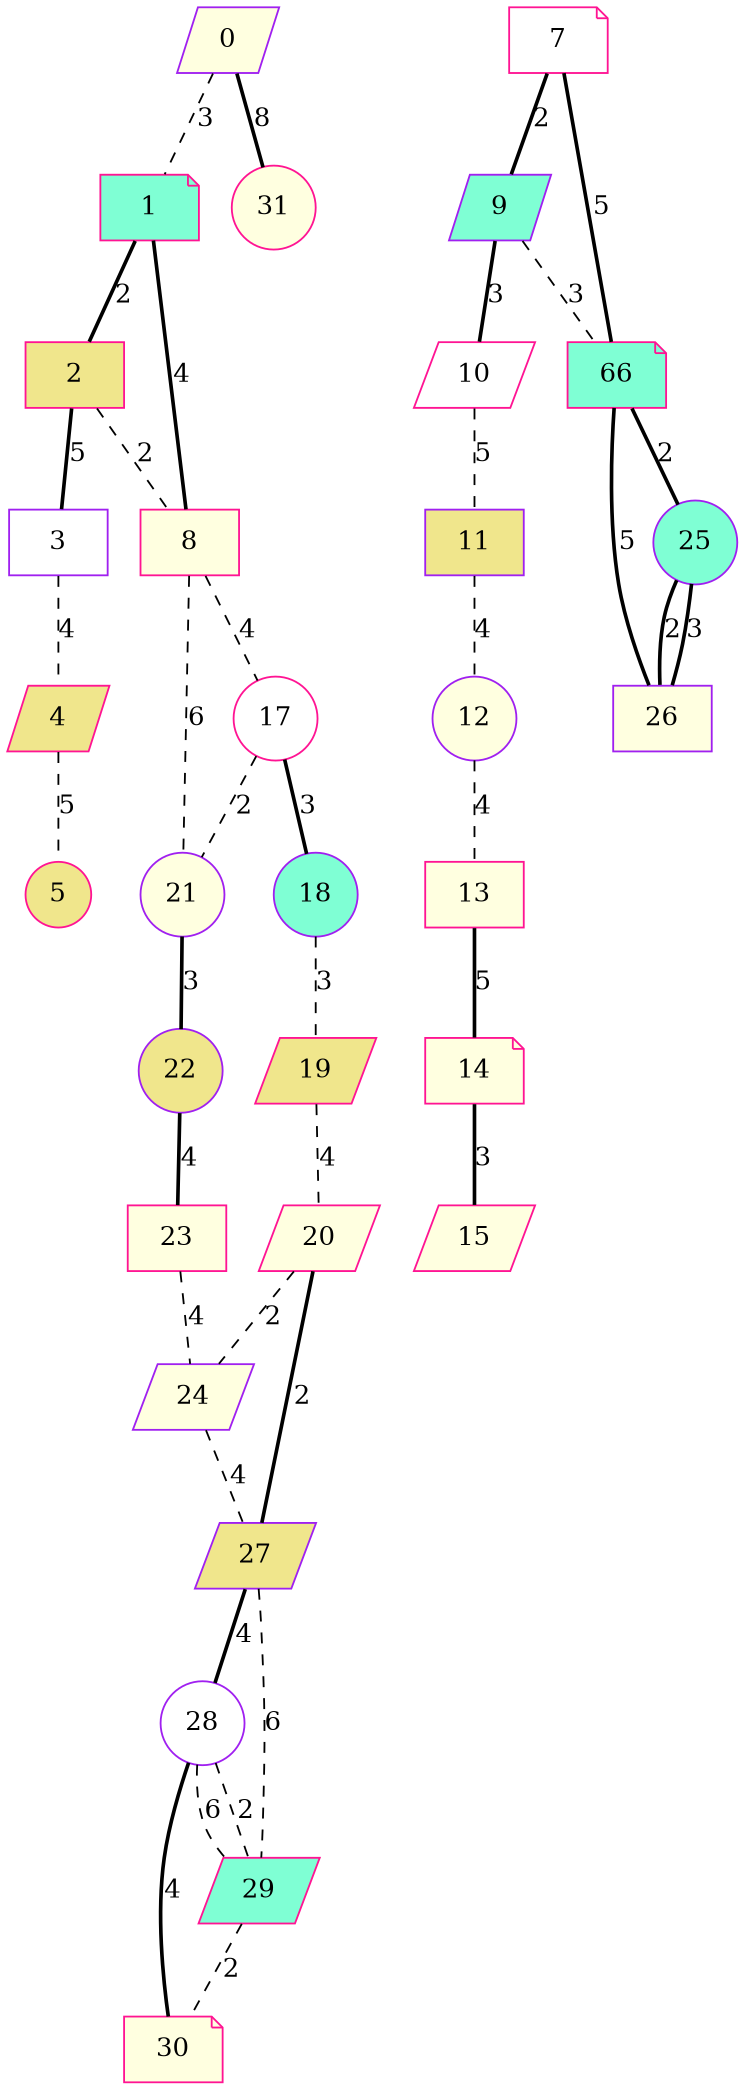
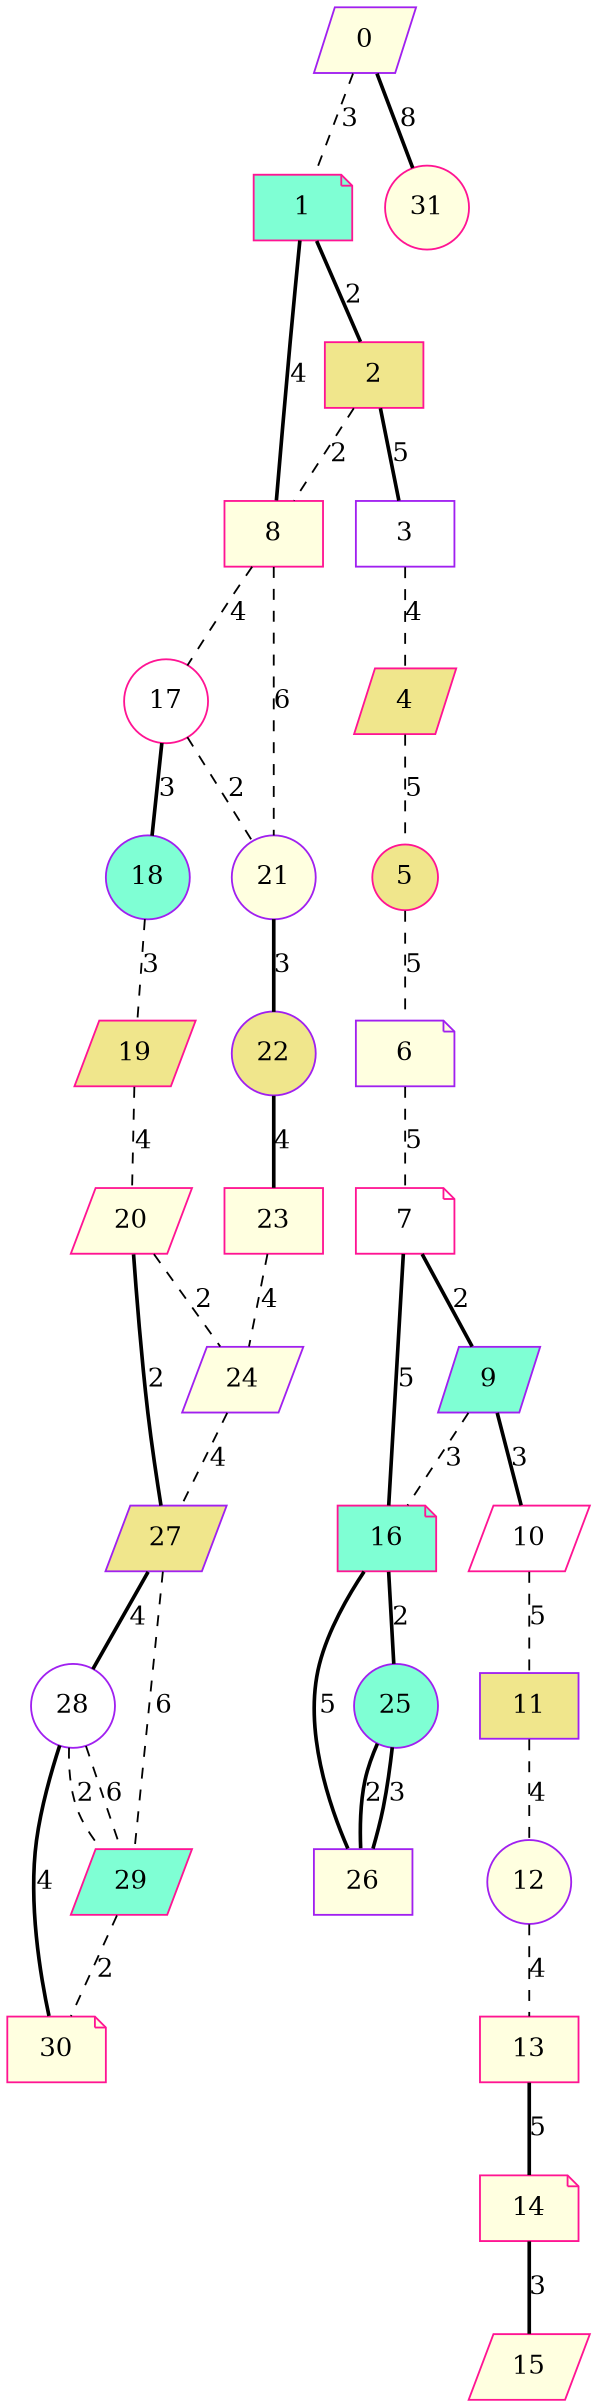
(617, 375) -> (387, 1538)
none -> (405, 1053)
